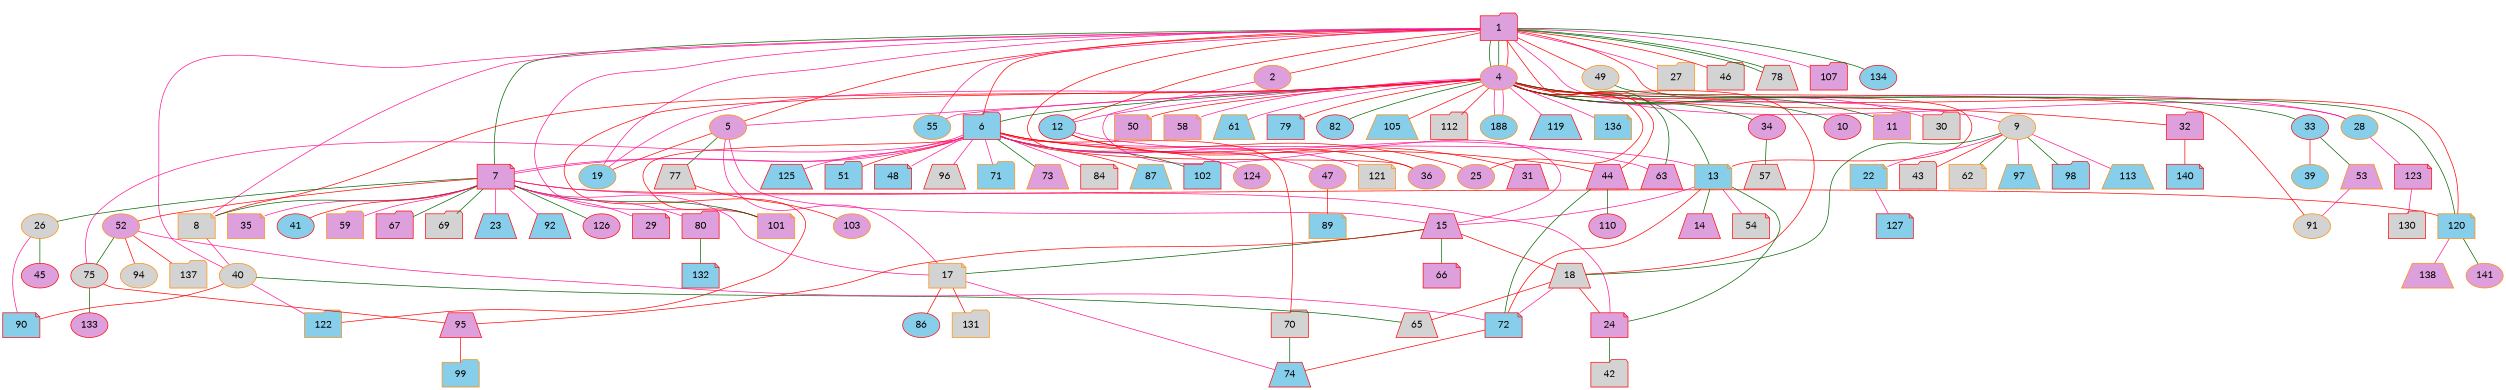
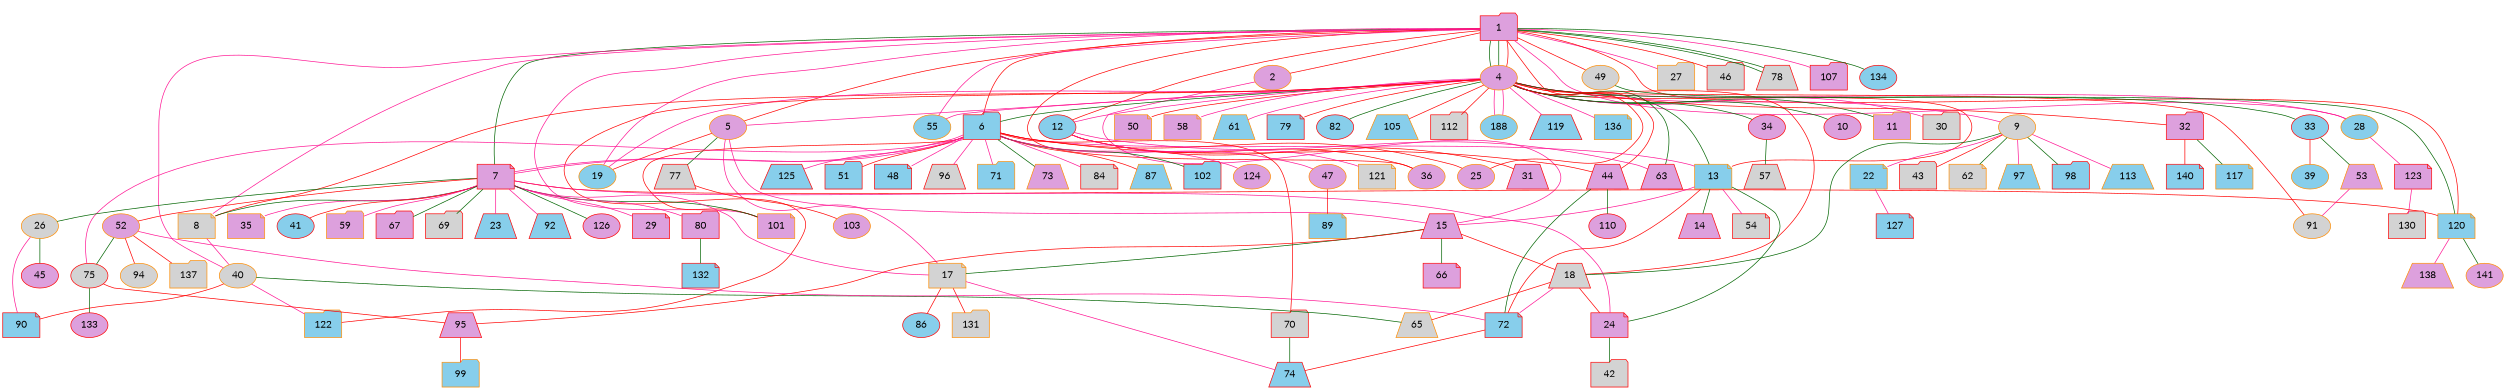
(1180, 151) -> (1215, 151)
none -> (2234, 177)
(1417, 325) -> (1417, 325)
